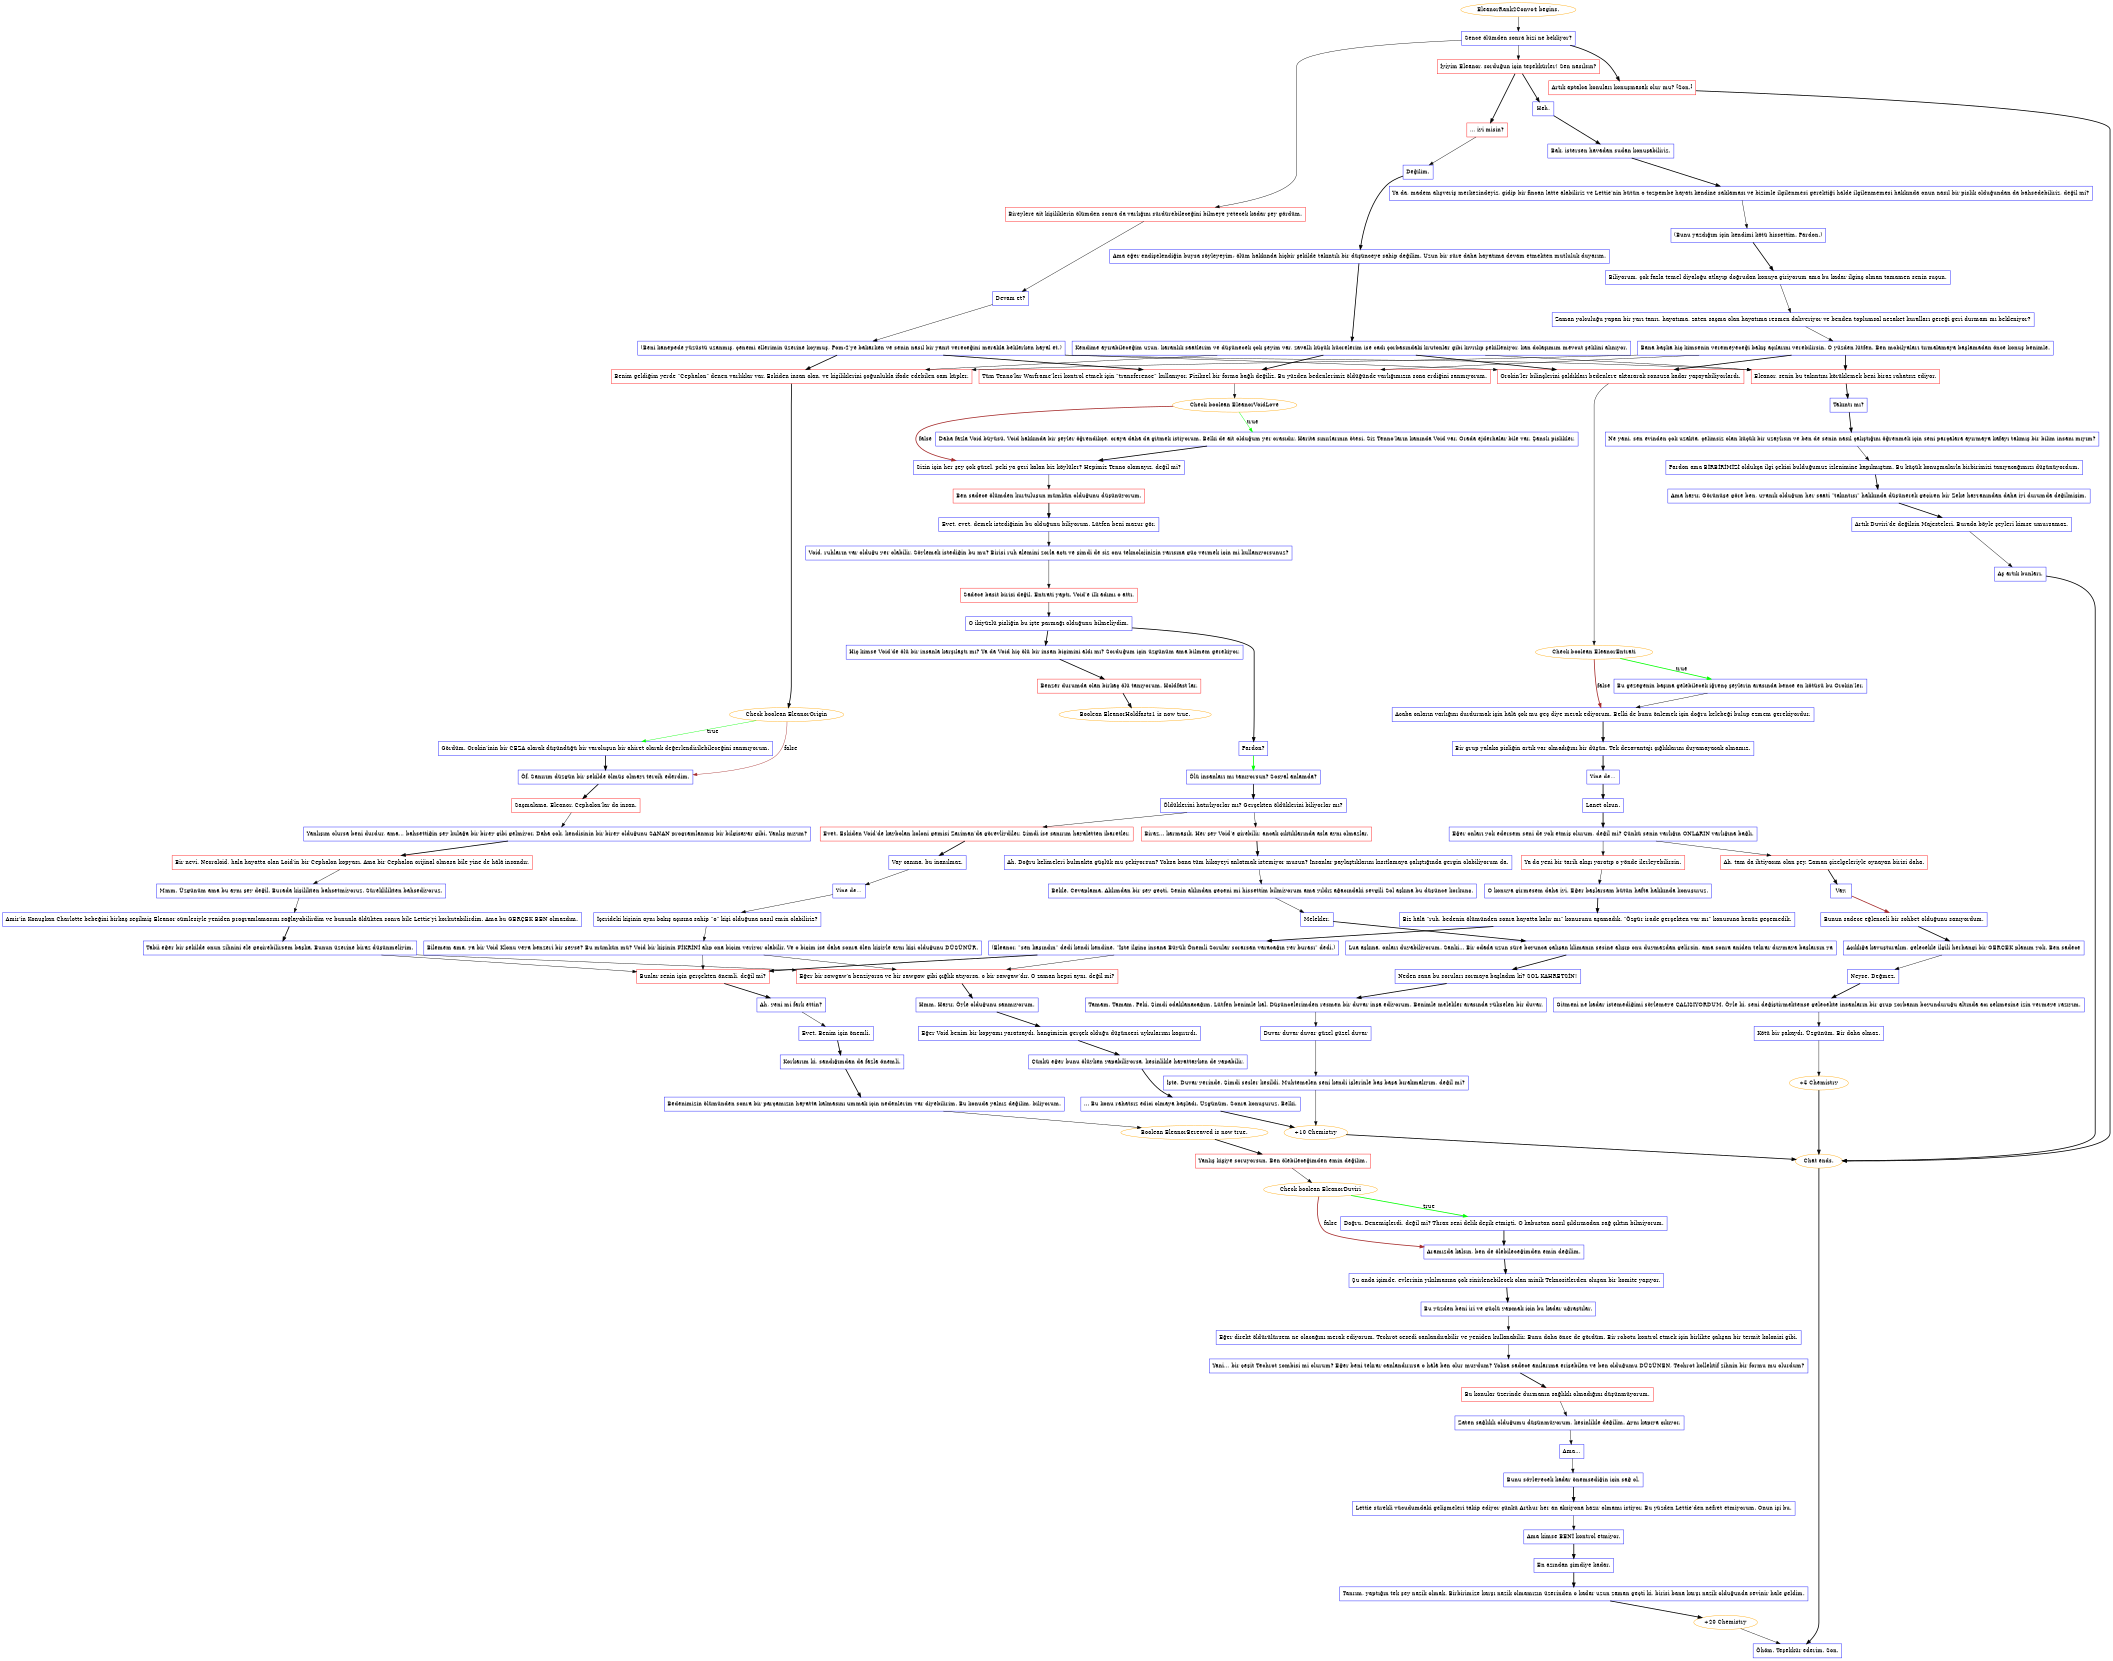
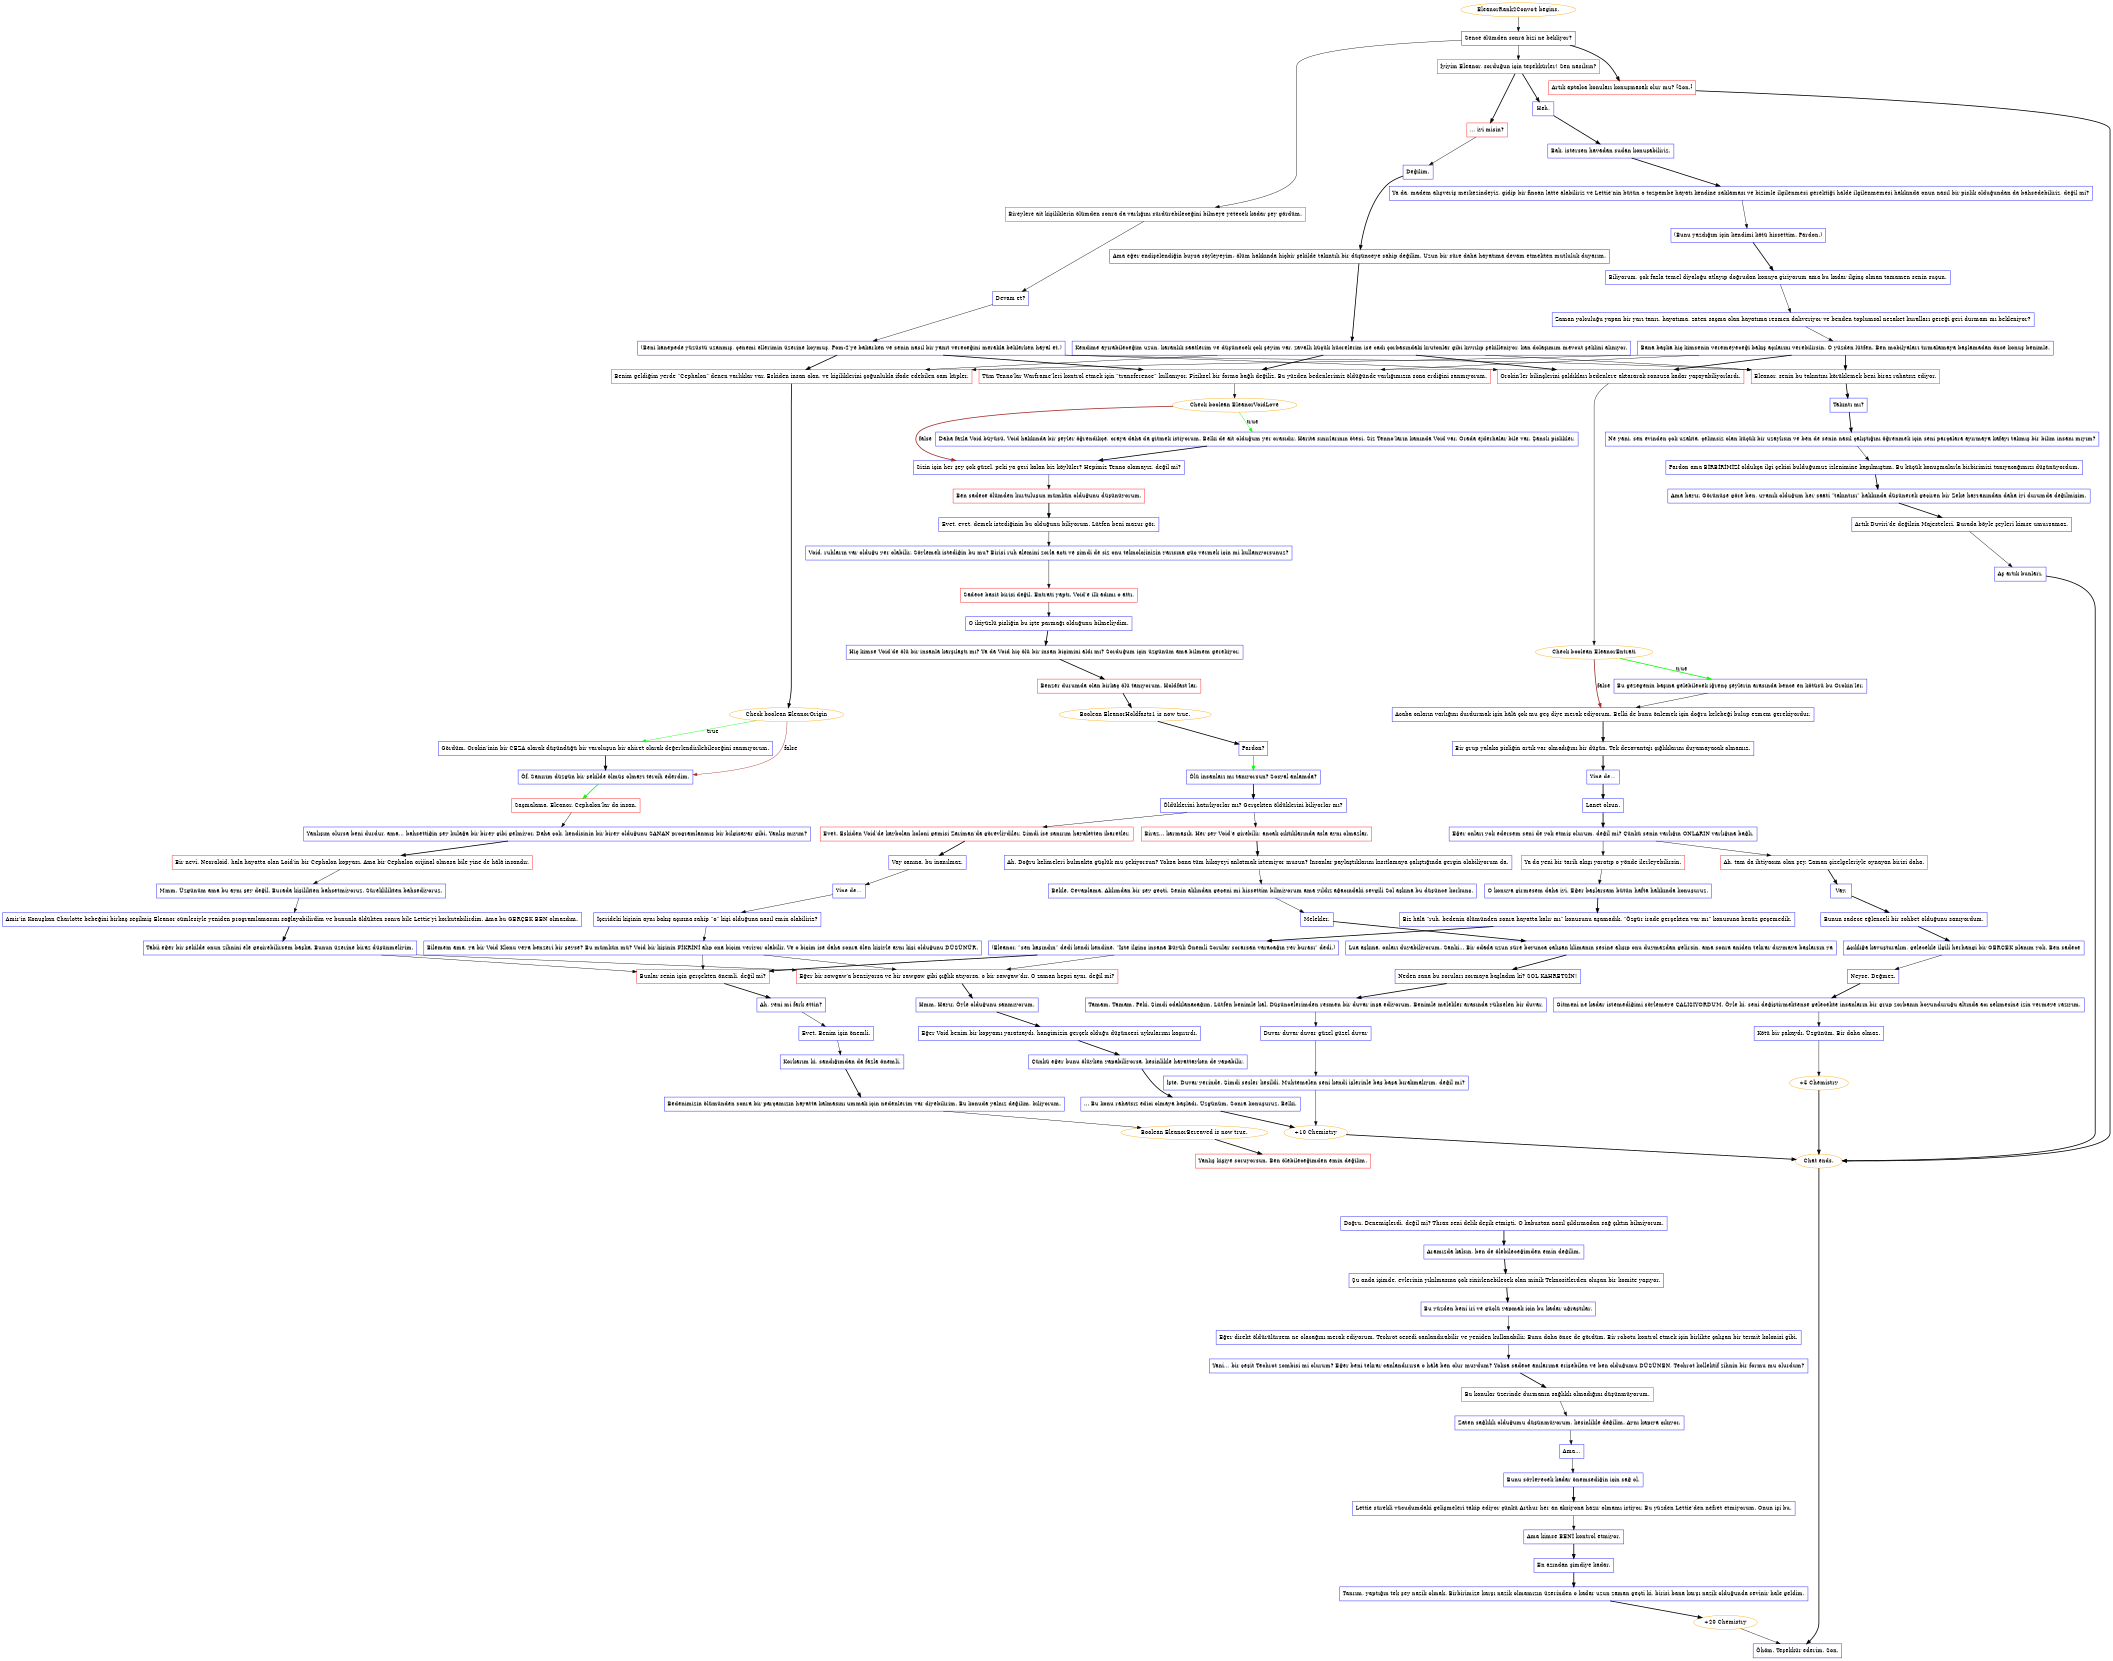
(1237, 641) -> (1196, 732)
(592, 790) -> (592, 790)
(1869, 903) -> (1869, 903)
(839, 1046) -> (839, 1046)
(1321, 1190) -> none
